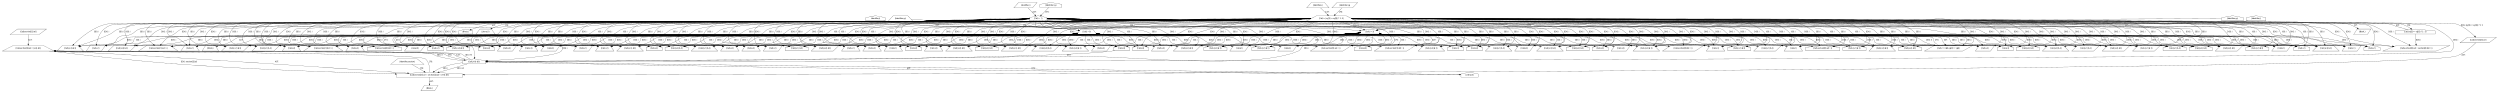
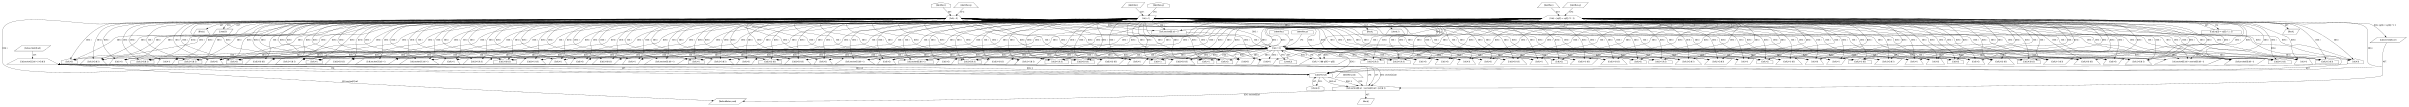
(1038, 18) -> (1146, 18)
(1600, 35) -> (1226, 34)
(2416, 39) -> (1573, 22)
(407, 62) -> (1349, 75)
none -> (728, 101)
